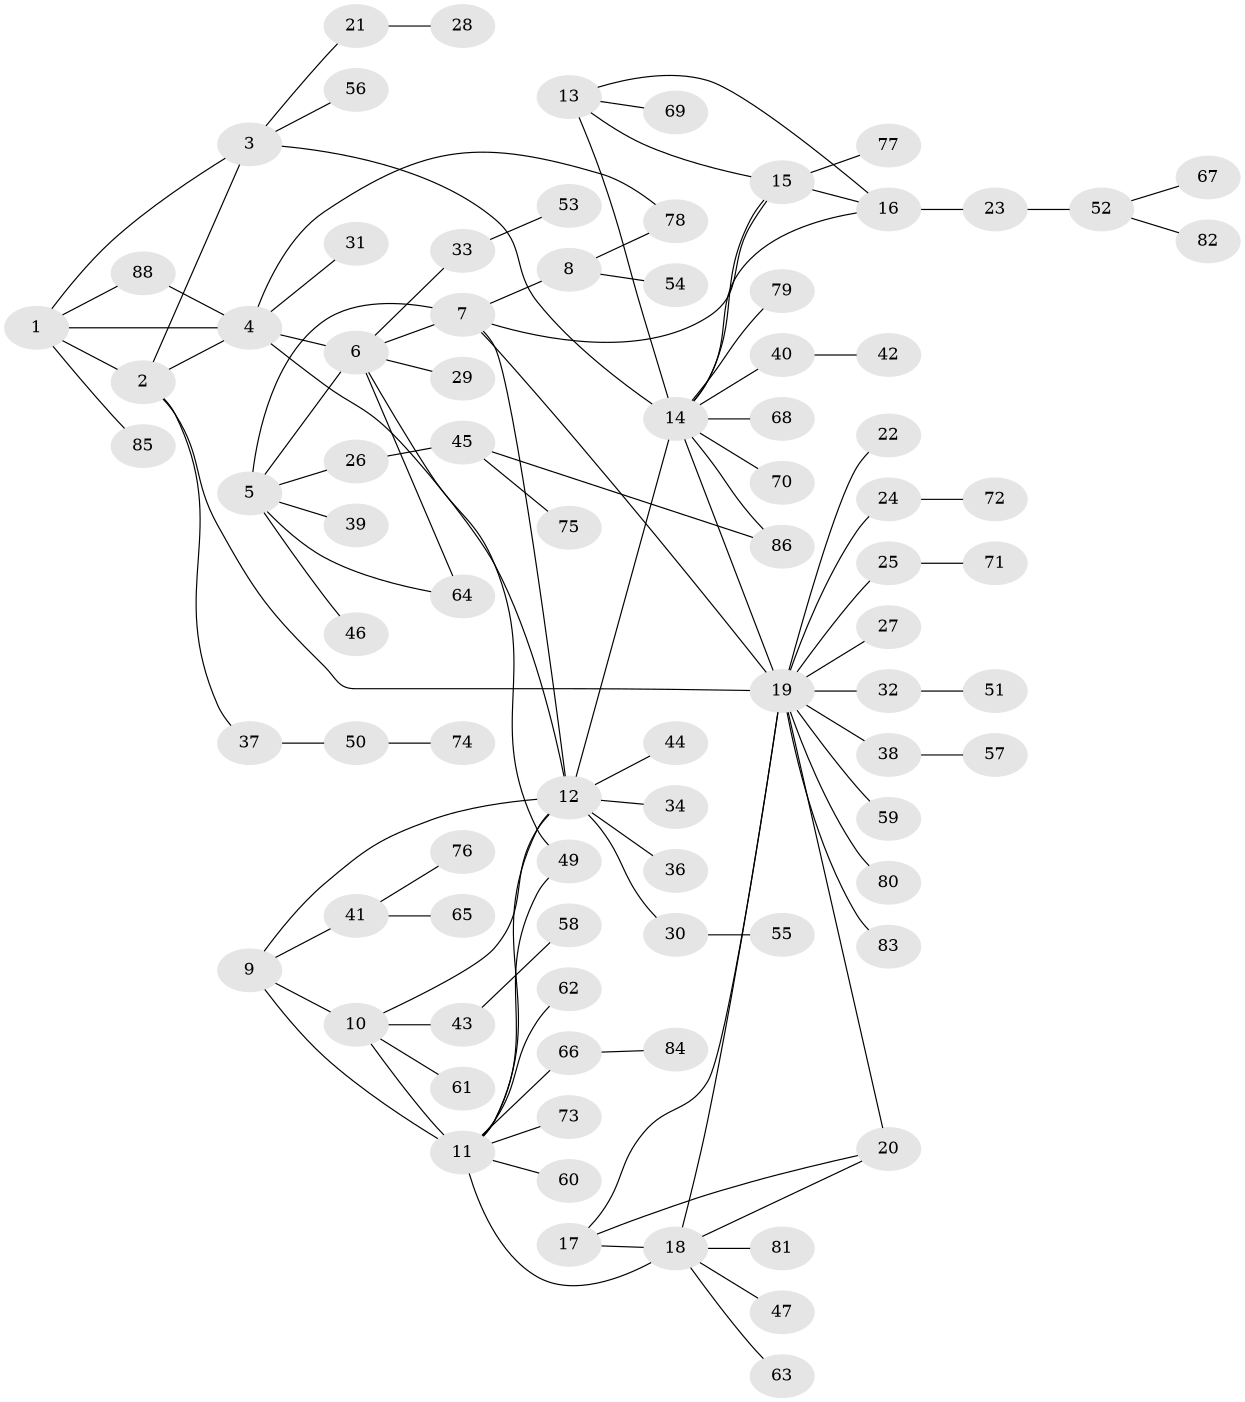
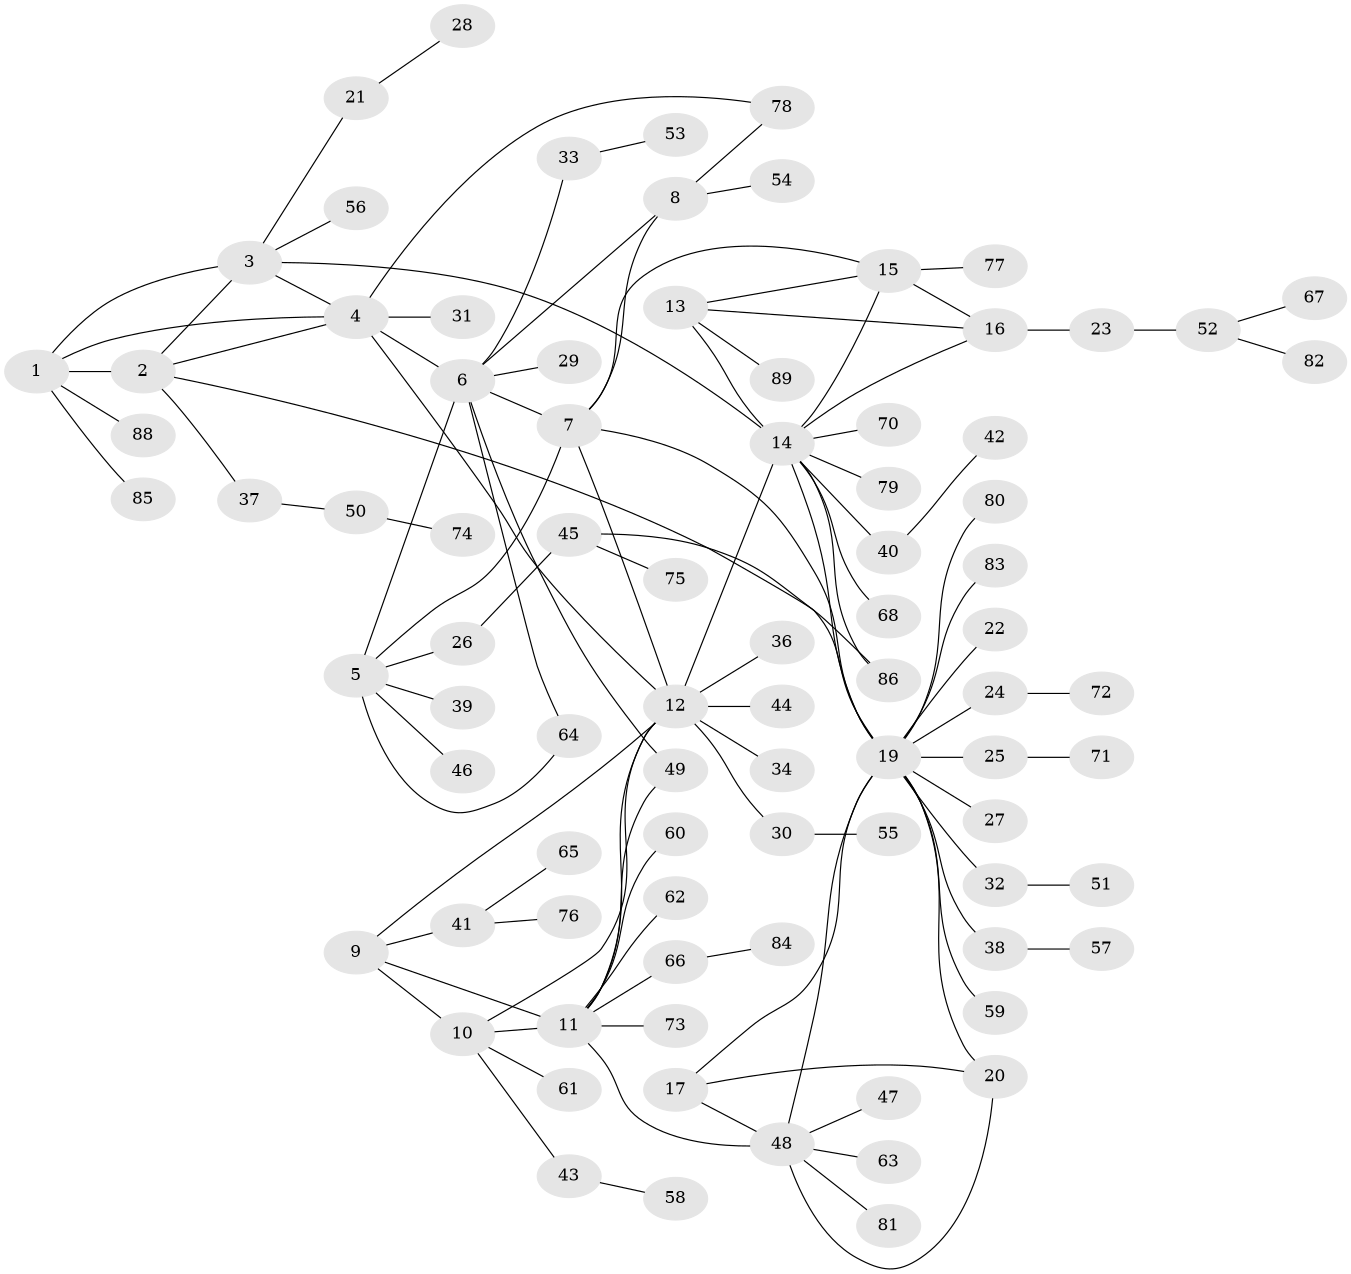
(676, 112) -> (782, 380)
none -> (569, 290)
(197, 301) -> (303, 290)
(676, 1248) -> (782, 1144)
